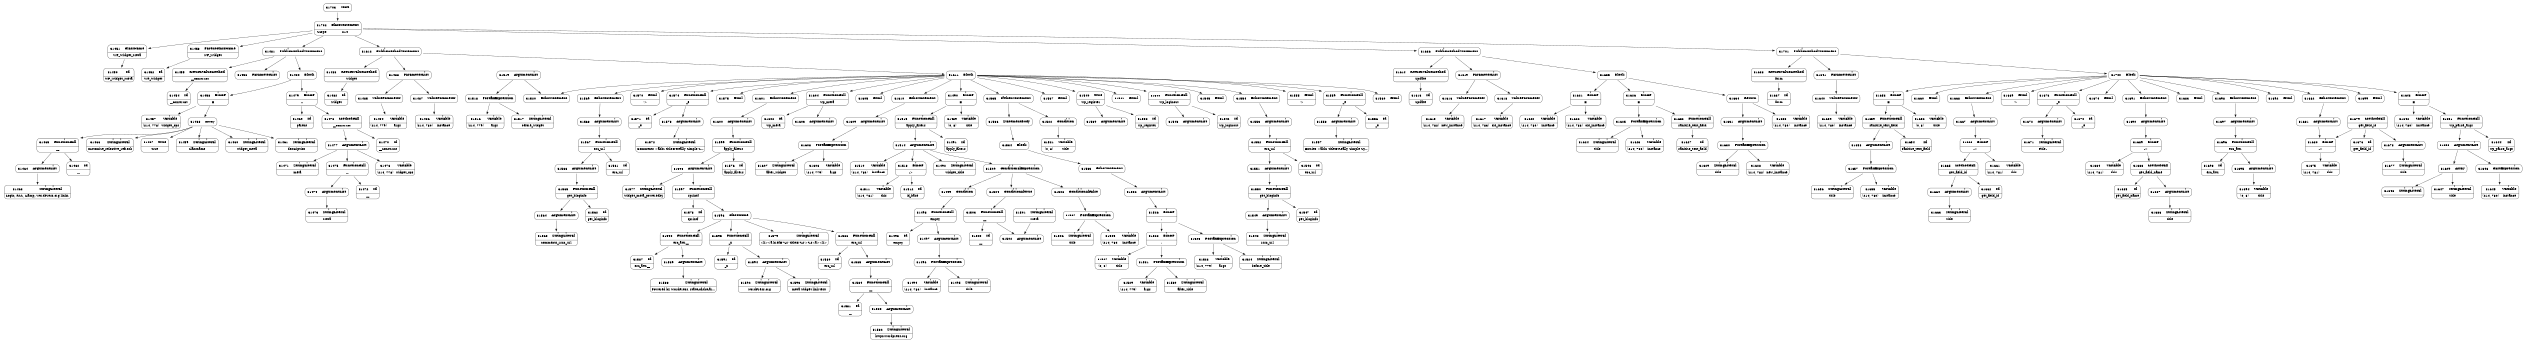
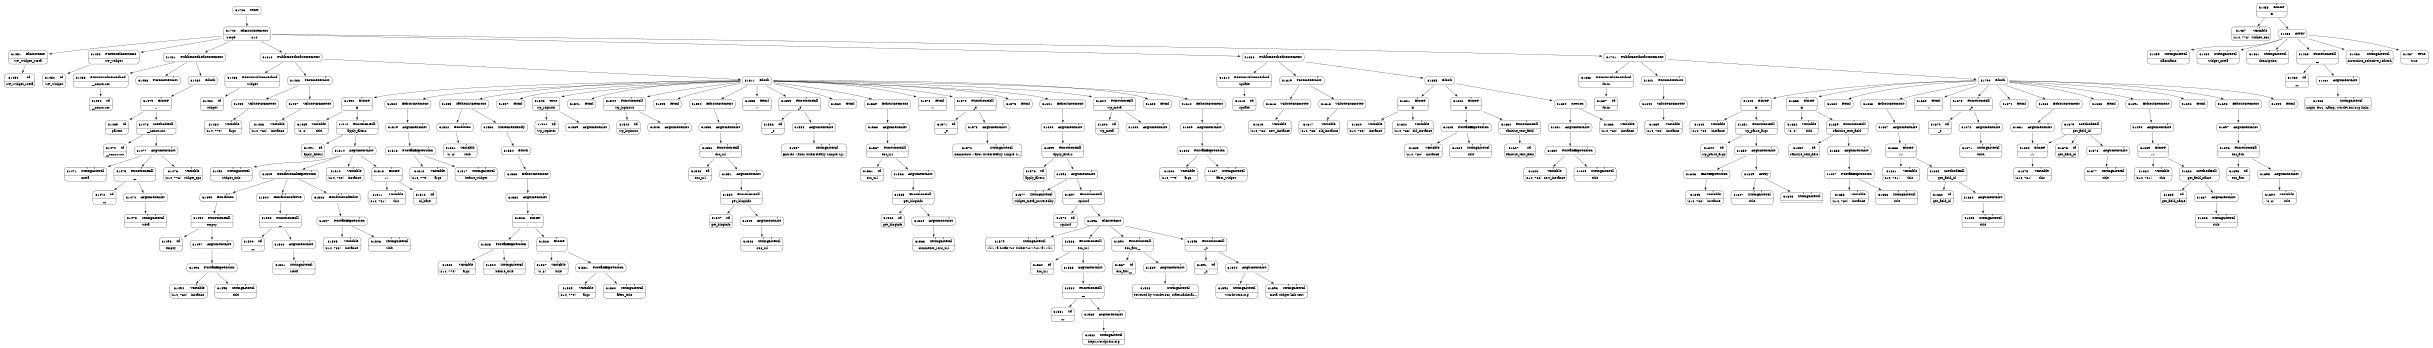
(532, 86) -> (408, 115)
(262, 89) -> none
(1028, 228) -> (294, 254)
